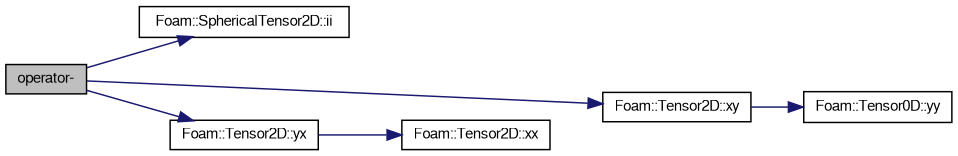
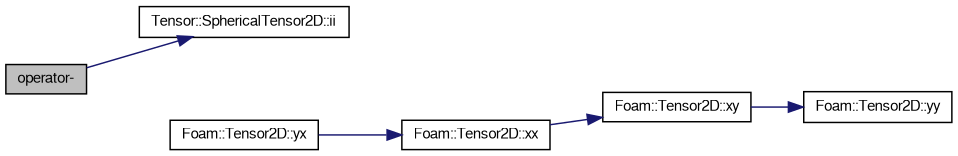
(244, 22) -> (244, 22)
(337, 92) -> (569, 122)
(133, 104) -> none
(878, 107) -> (878, 107)
